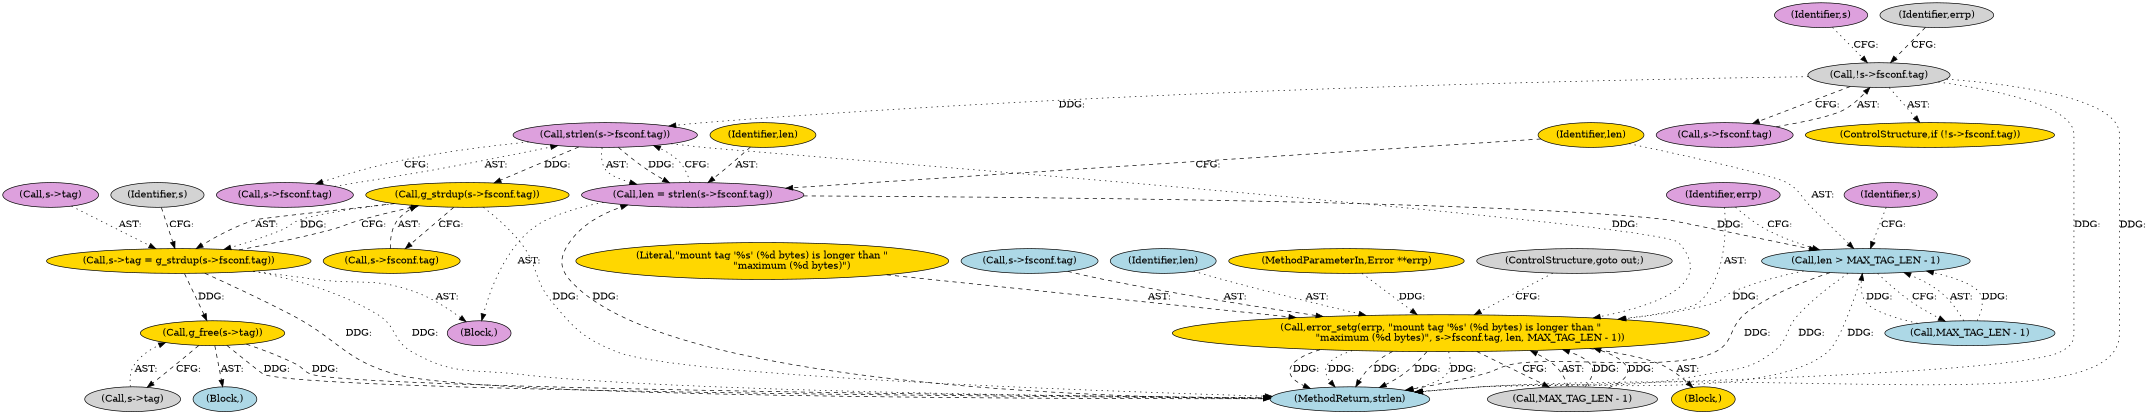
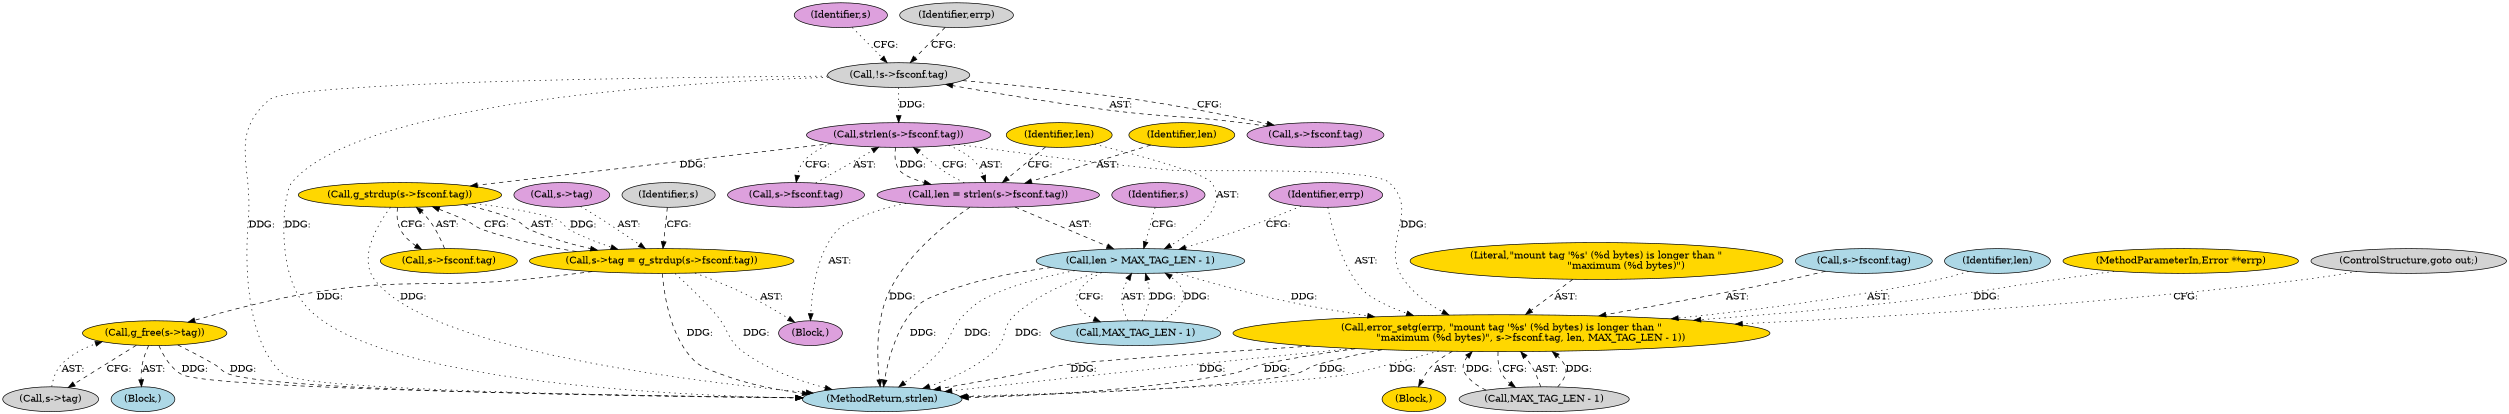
(1930, 135) -> none
(1732, 225) -> (1082, 225)
(858, 374) -> (896, 279)
